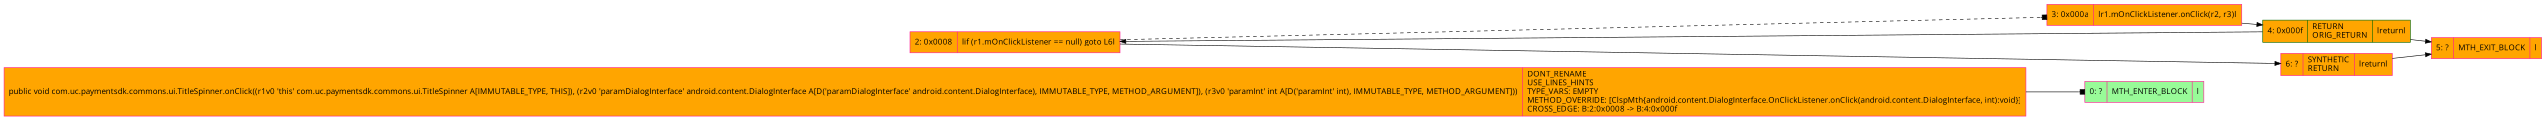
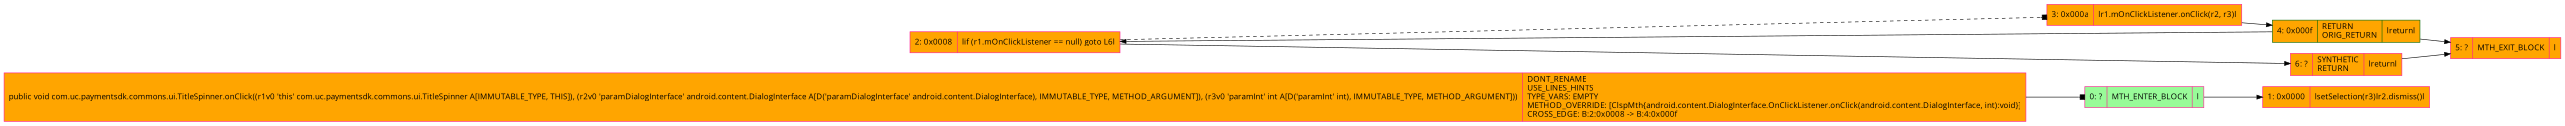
none -> (2346, 97)
